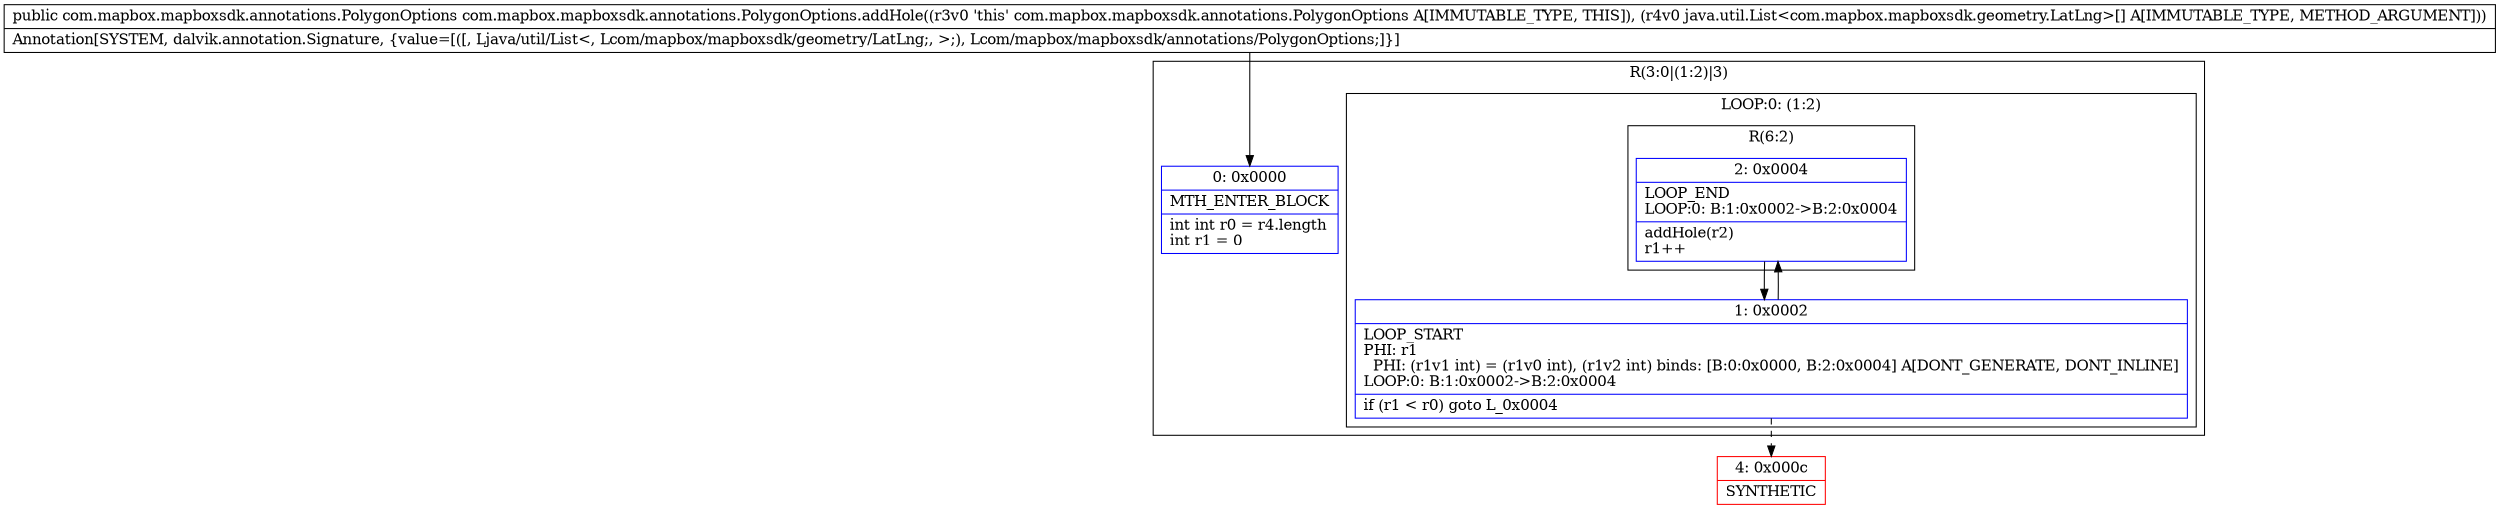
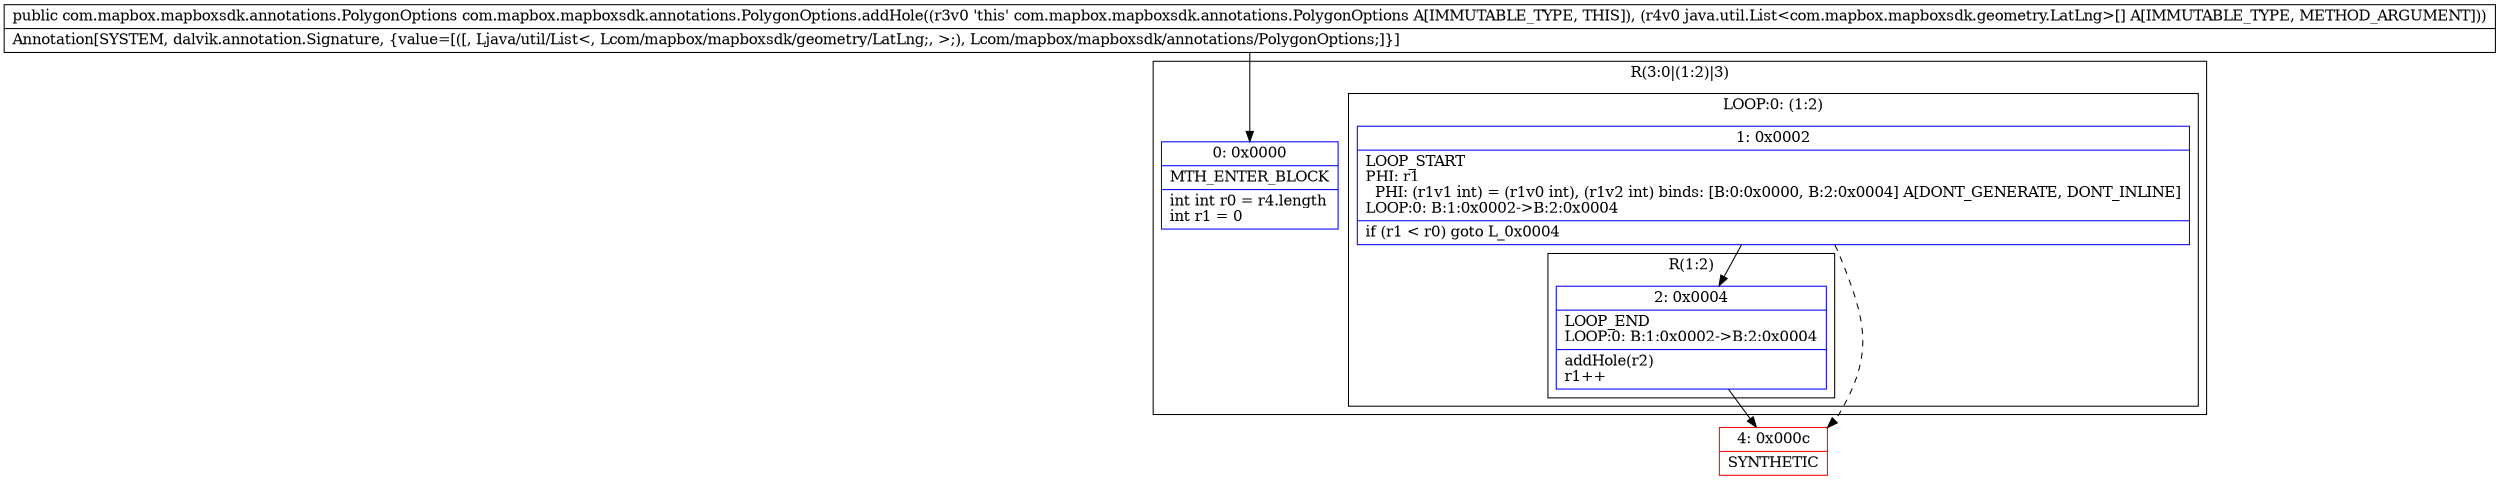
(1771, 138) -> (1691, 265)
(1764, 277) -> (1739, 404)
